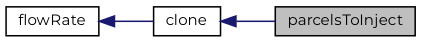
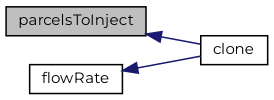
(256, 21) -> (181, 41)
